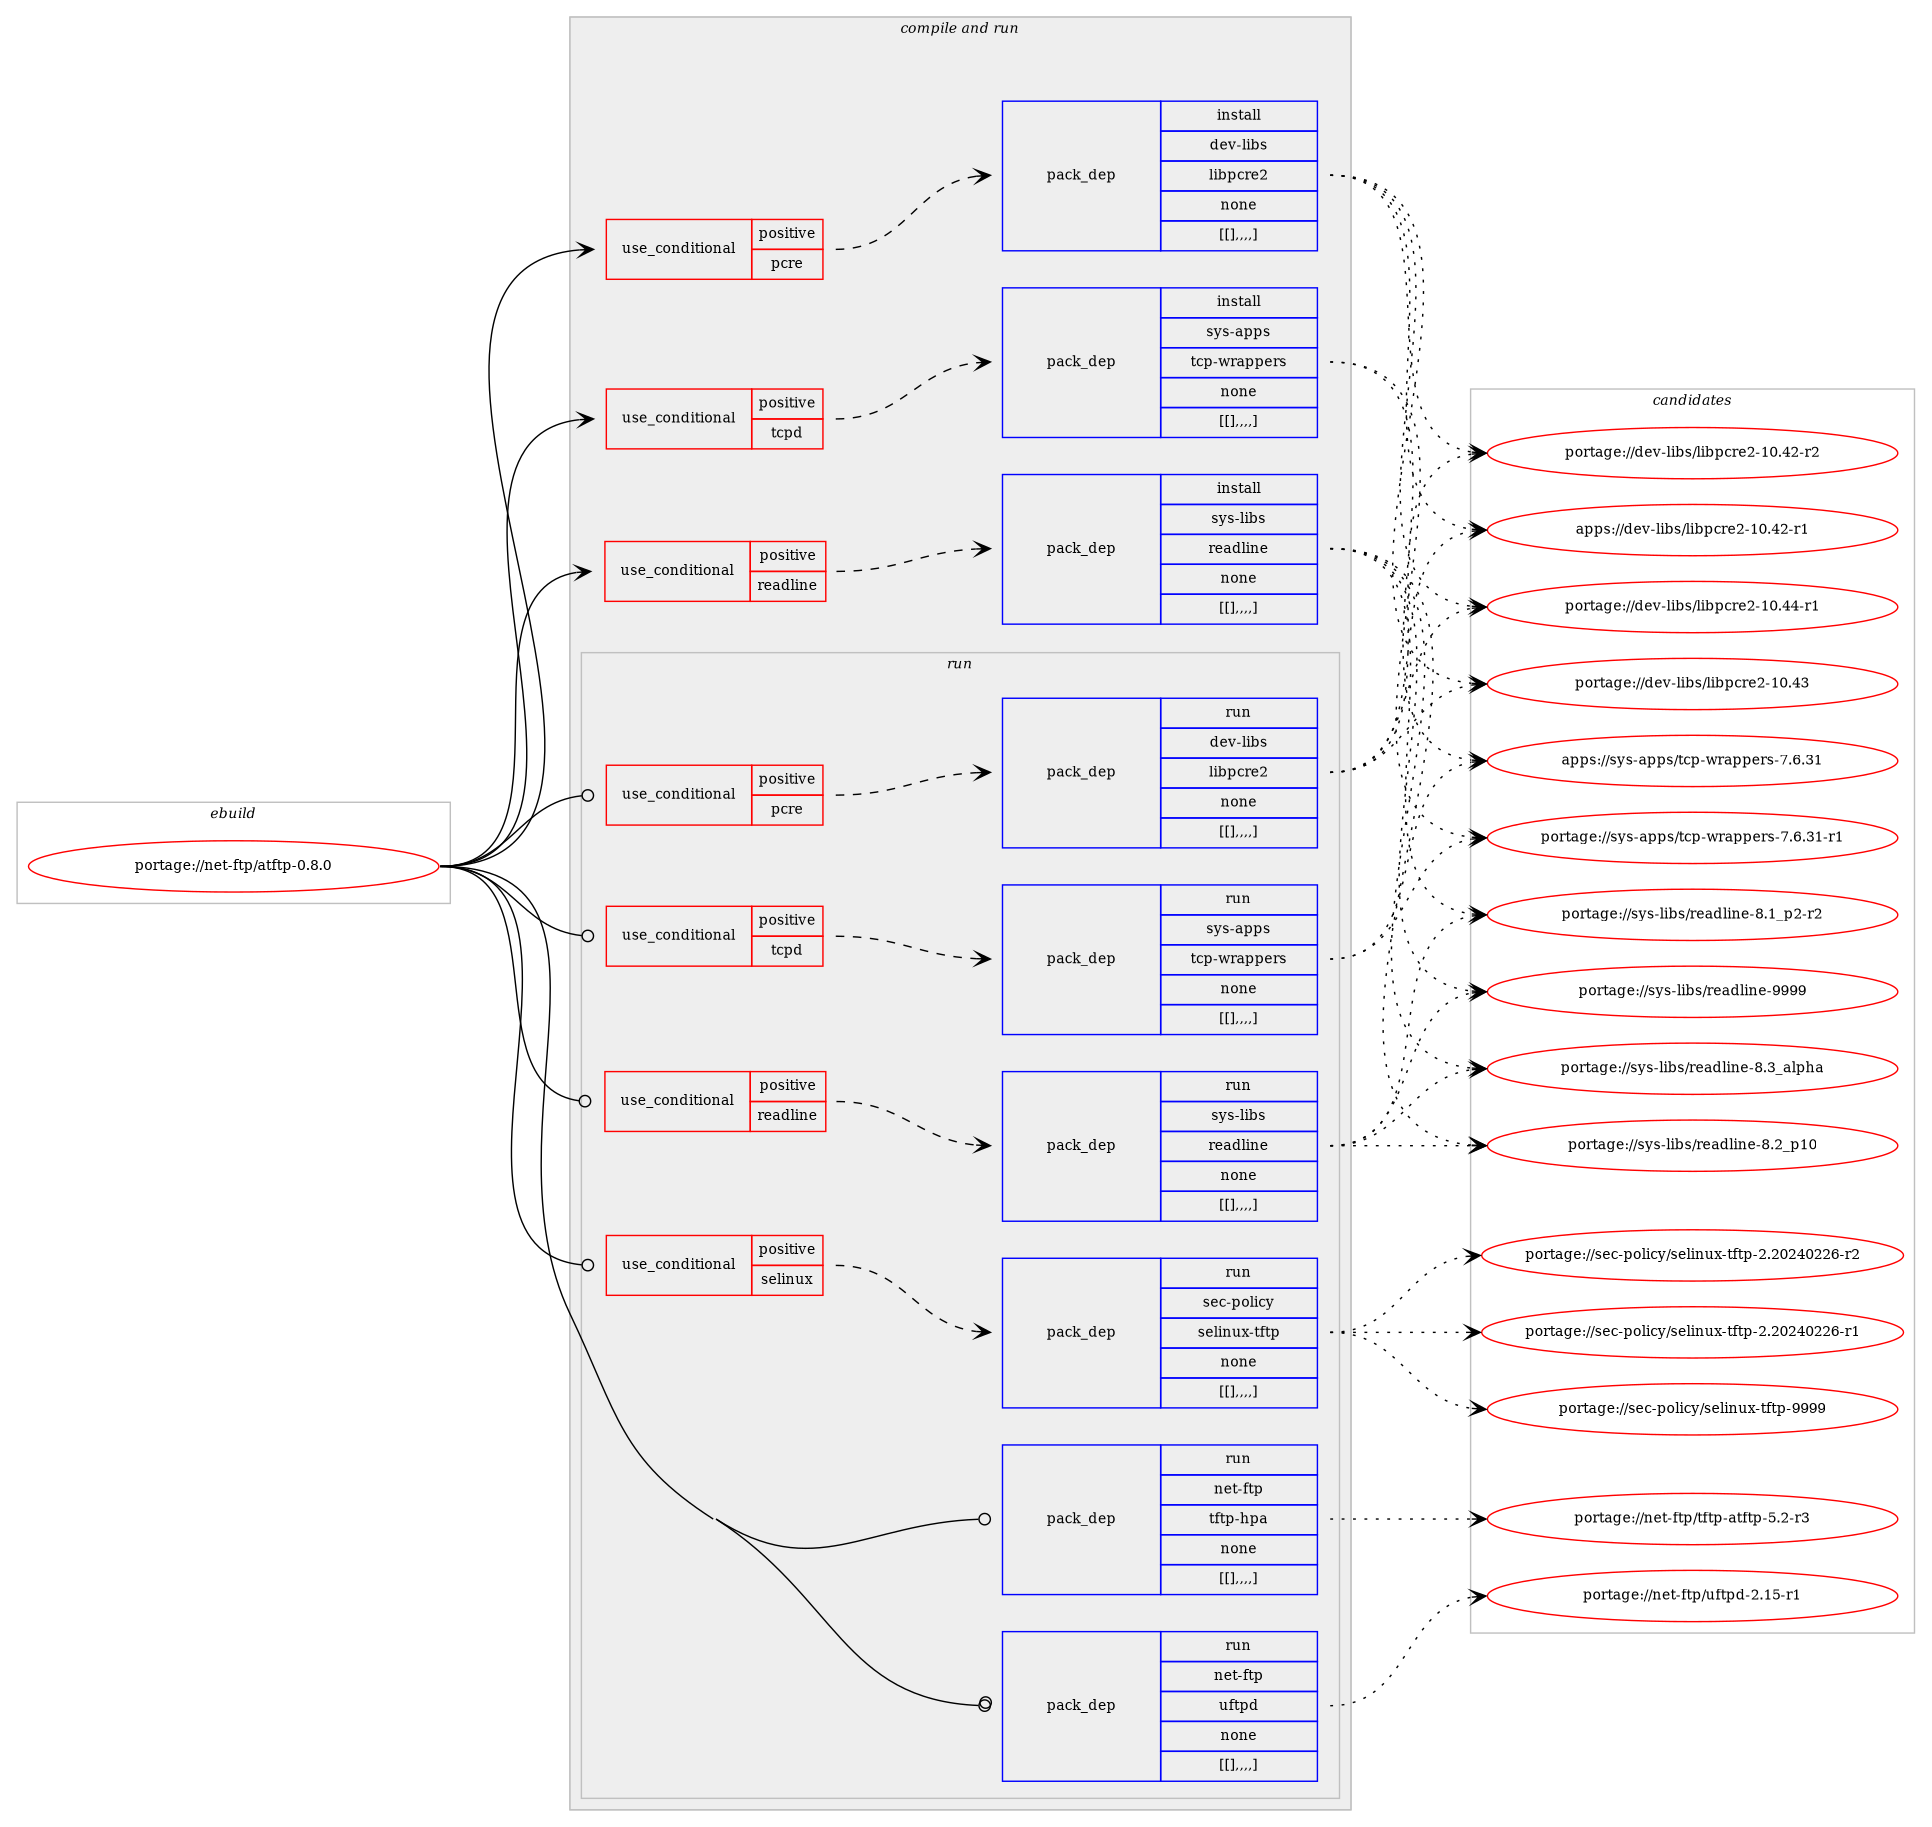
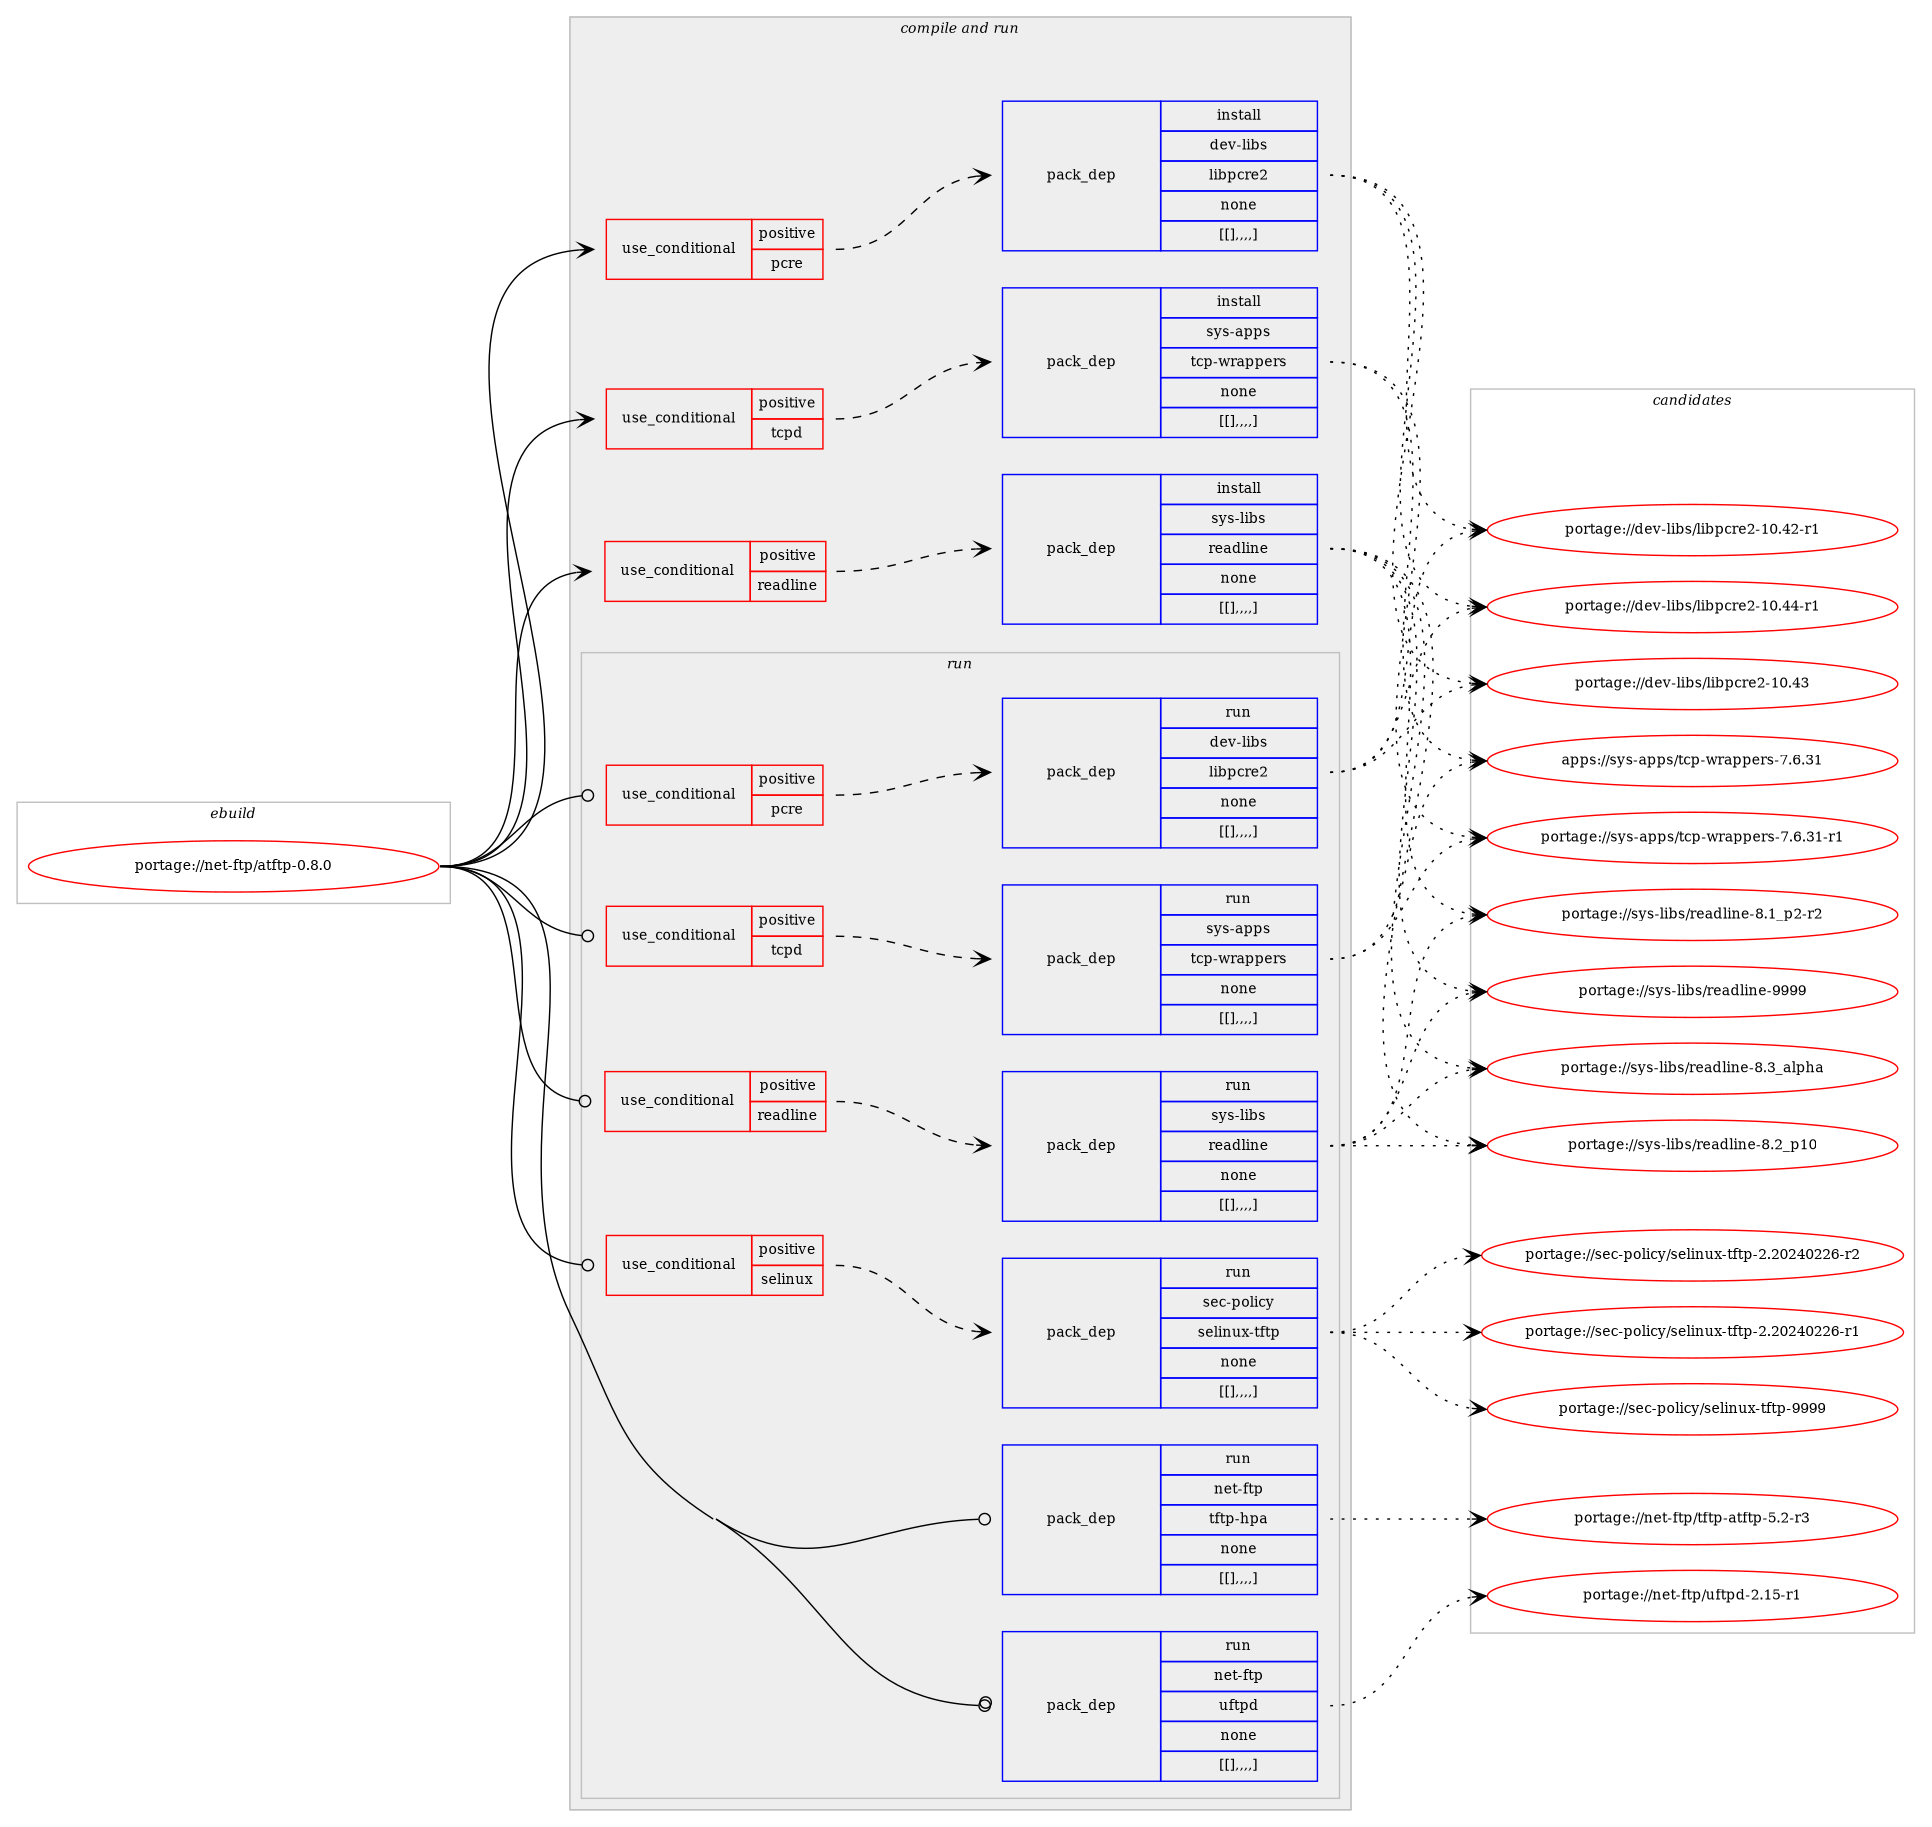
(1693, 453) -> none
(1693, 530) -> (1693, 530)
